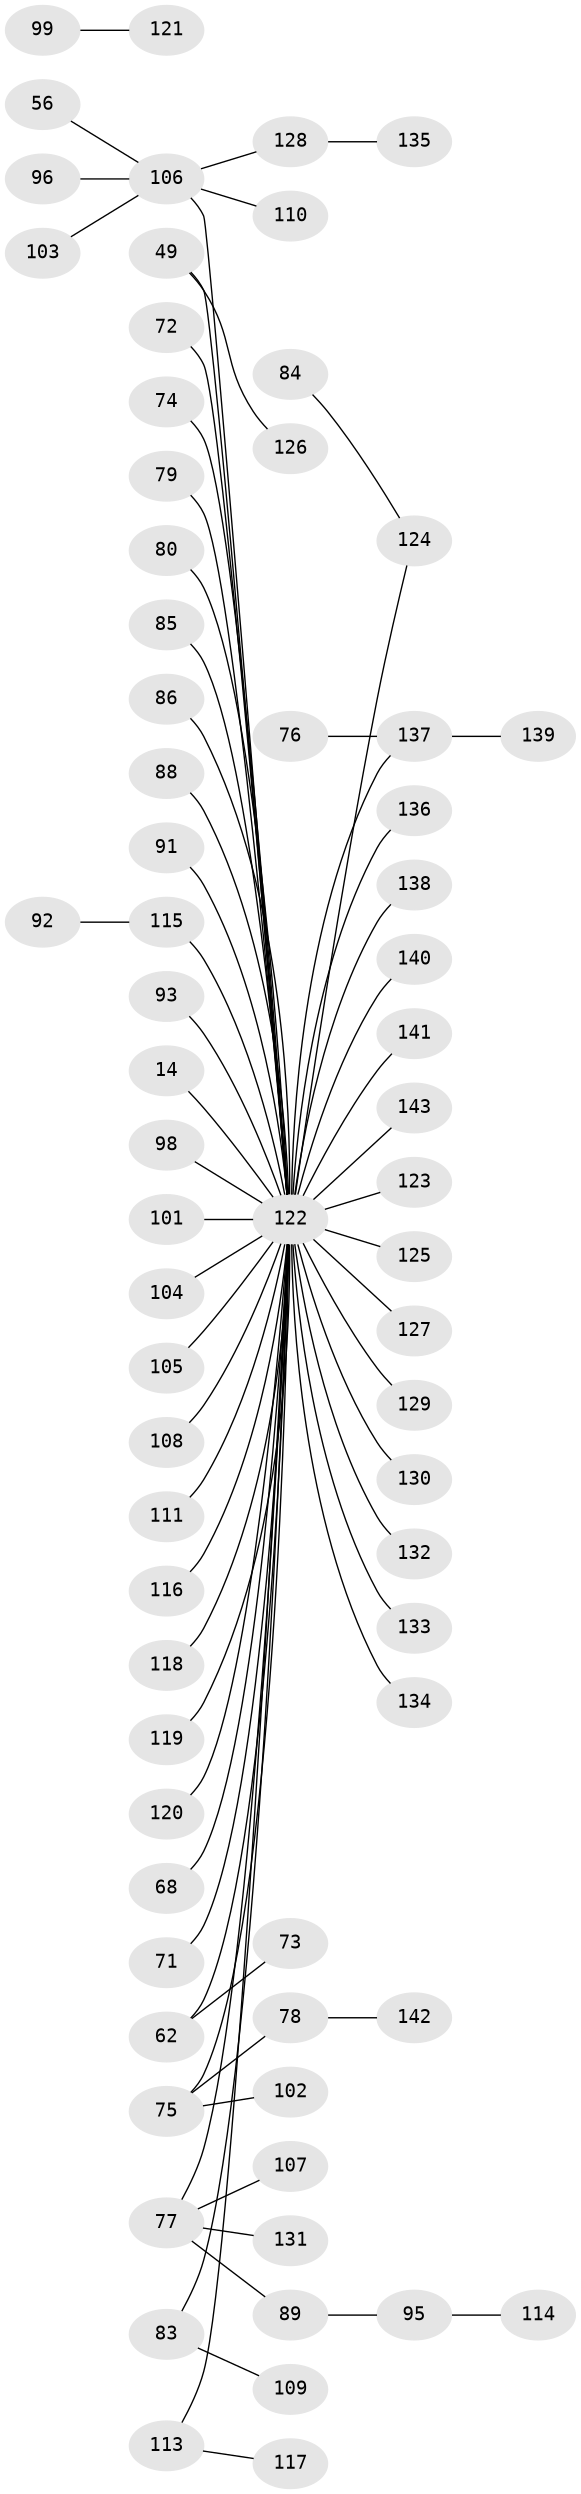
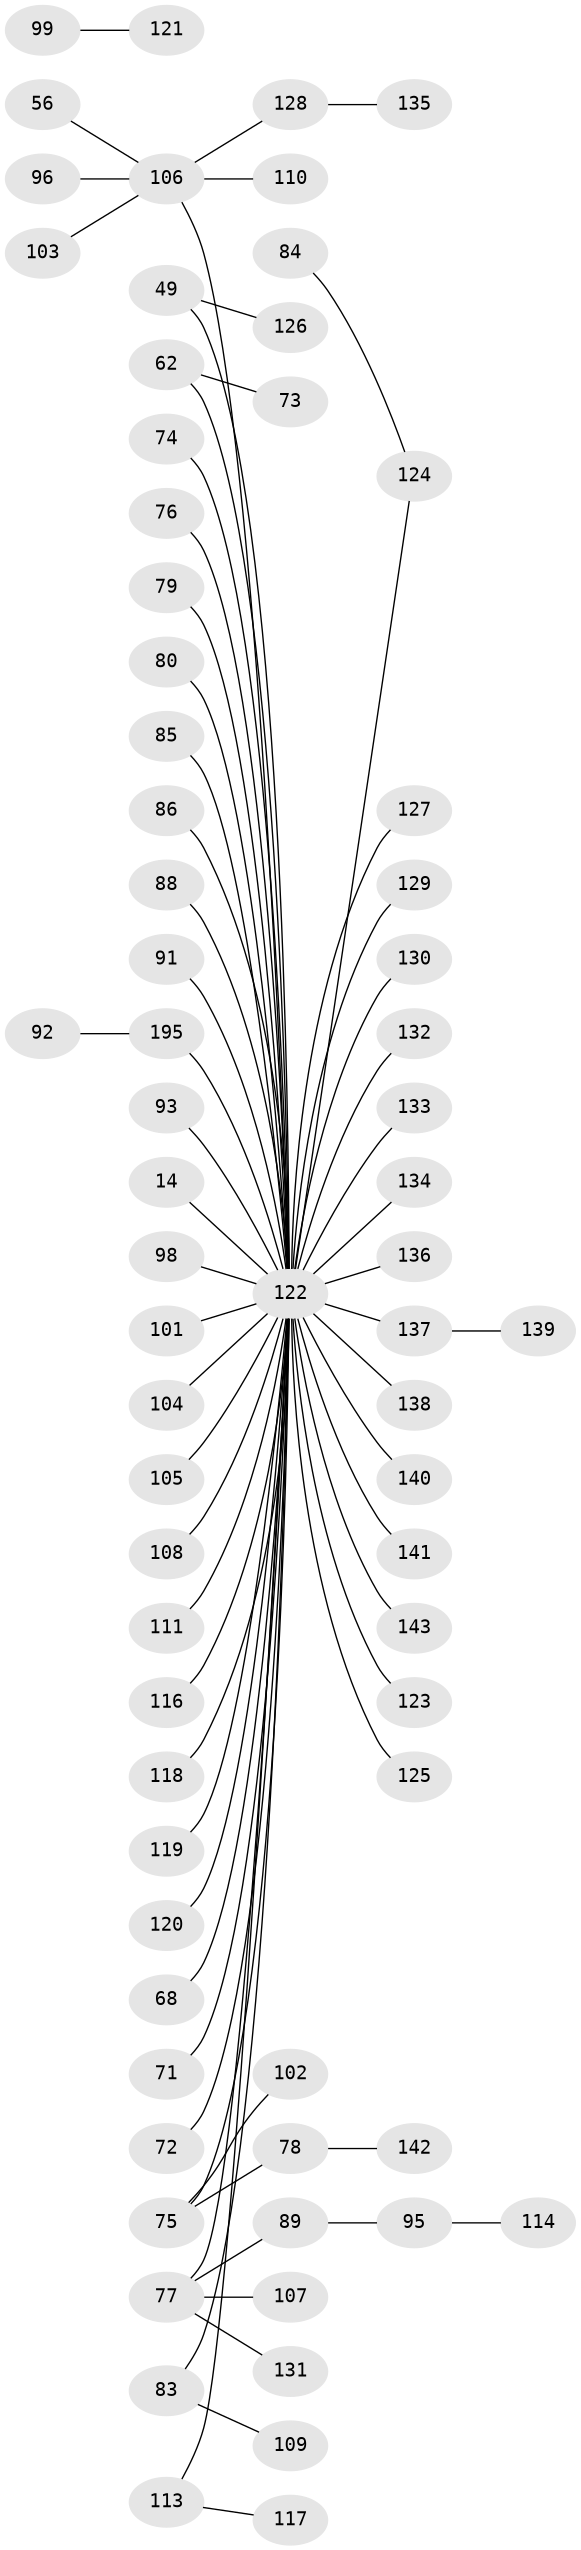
(353, 736) -> (251, 765)
(167, 922) -> (167, 1034)
